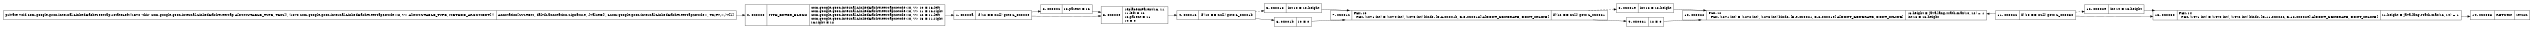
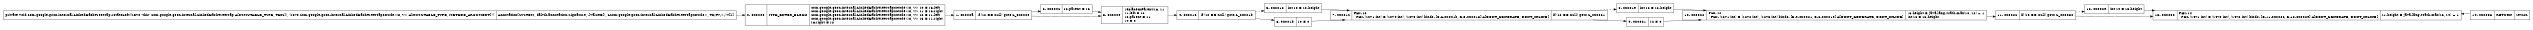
(1992, 14) -> (1990, 17)
(2464, 16) -> (2467, 14)
